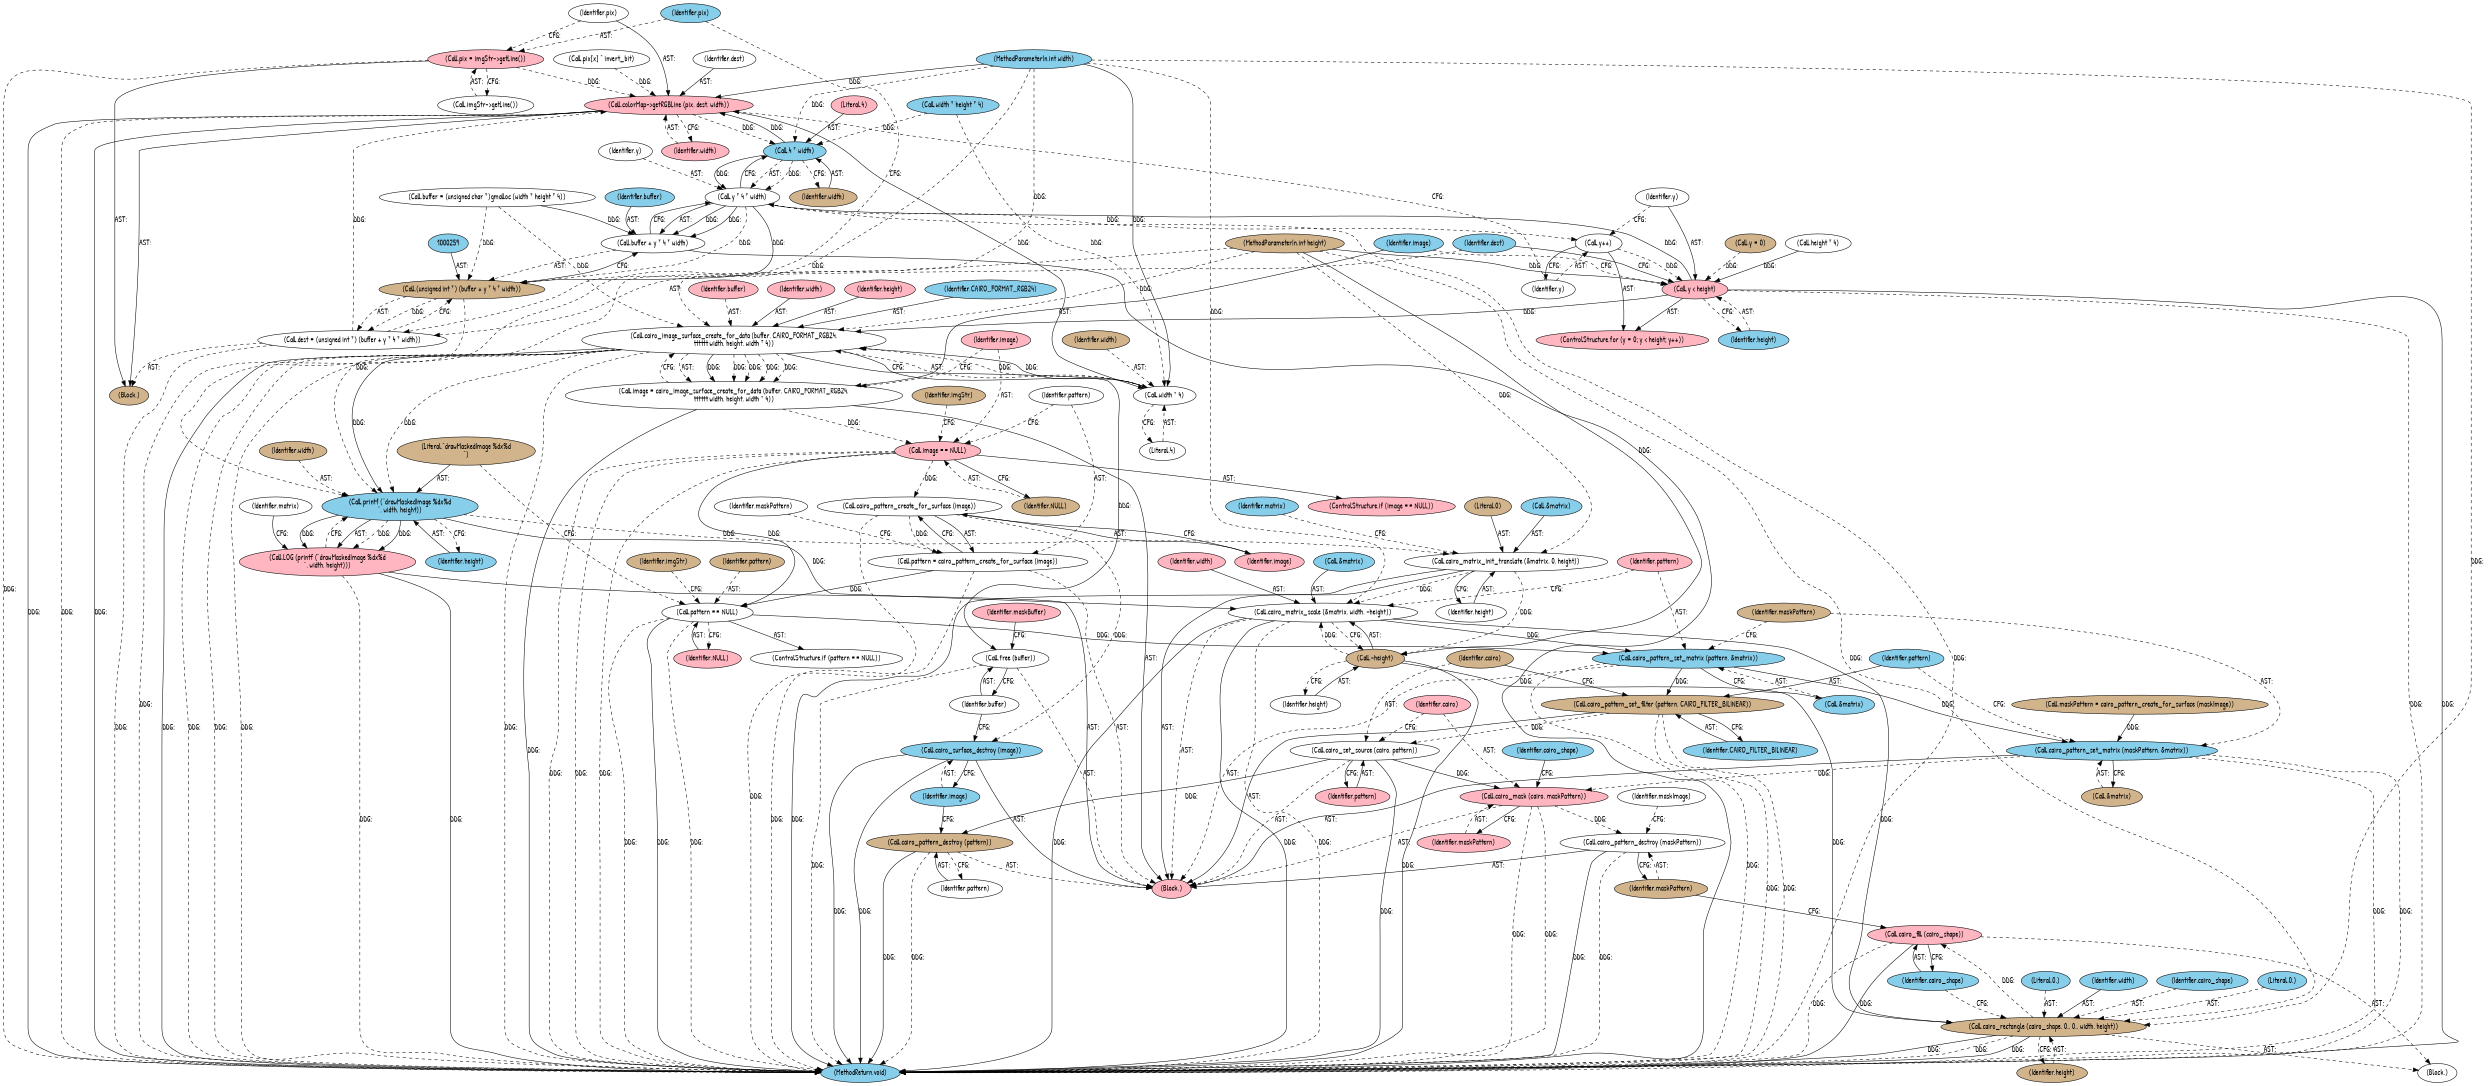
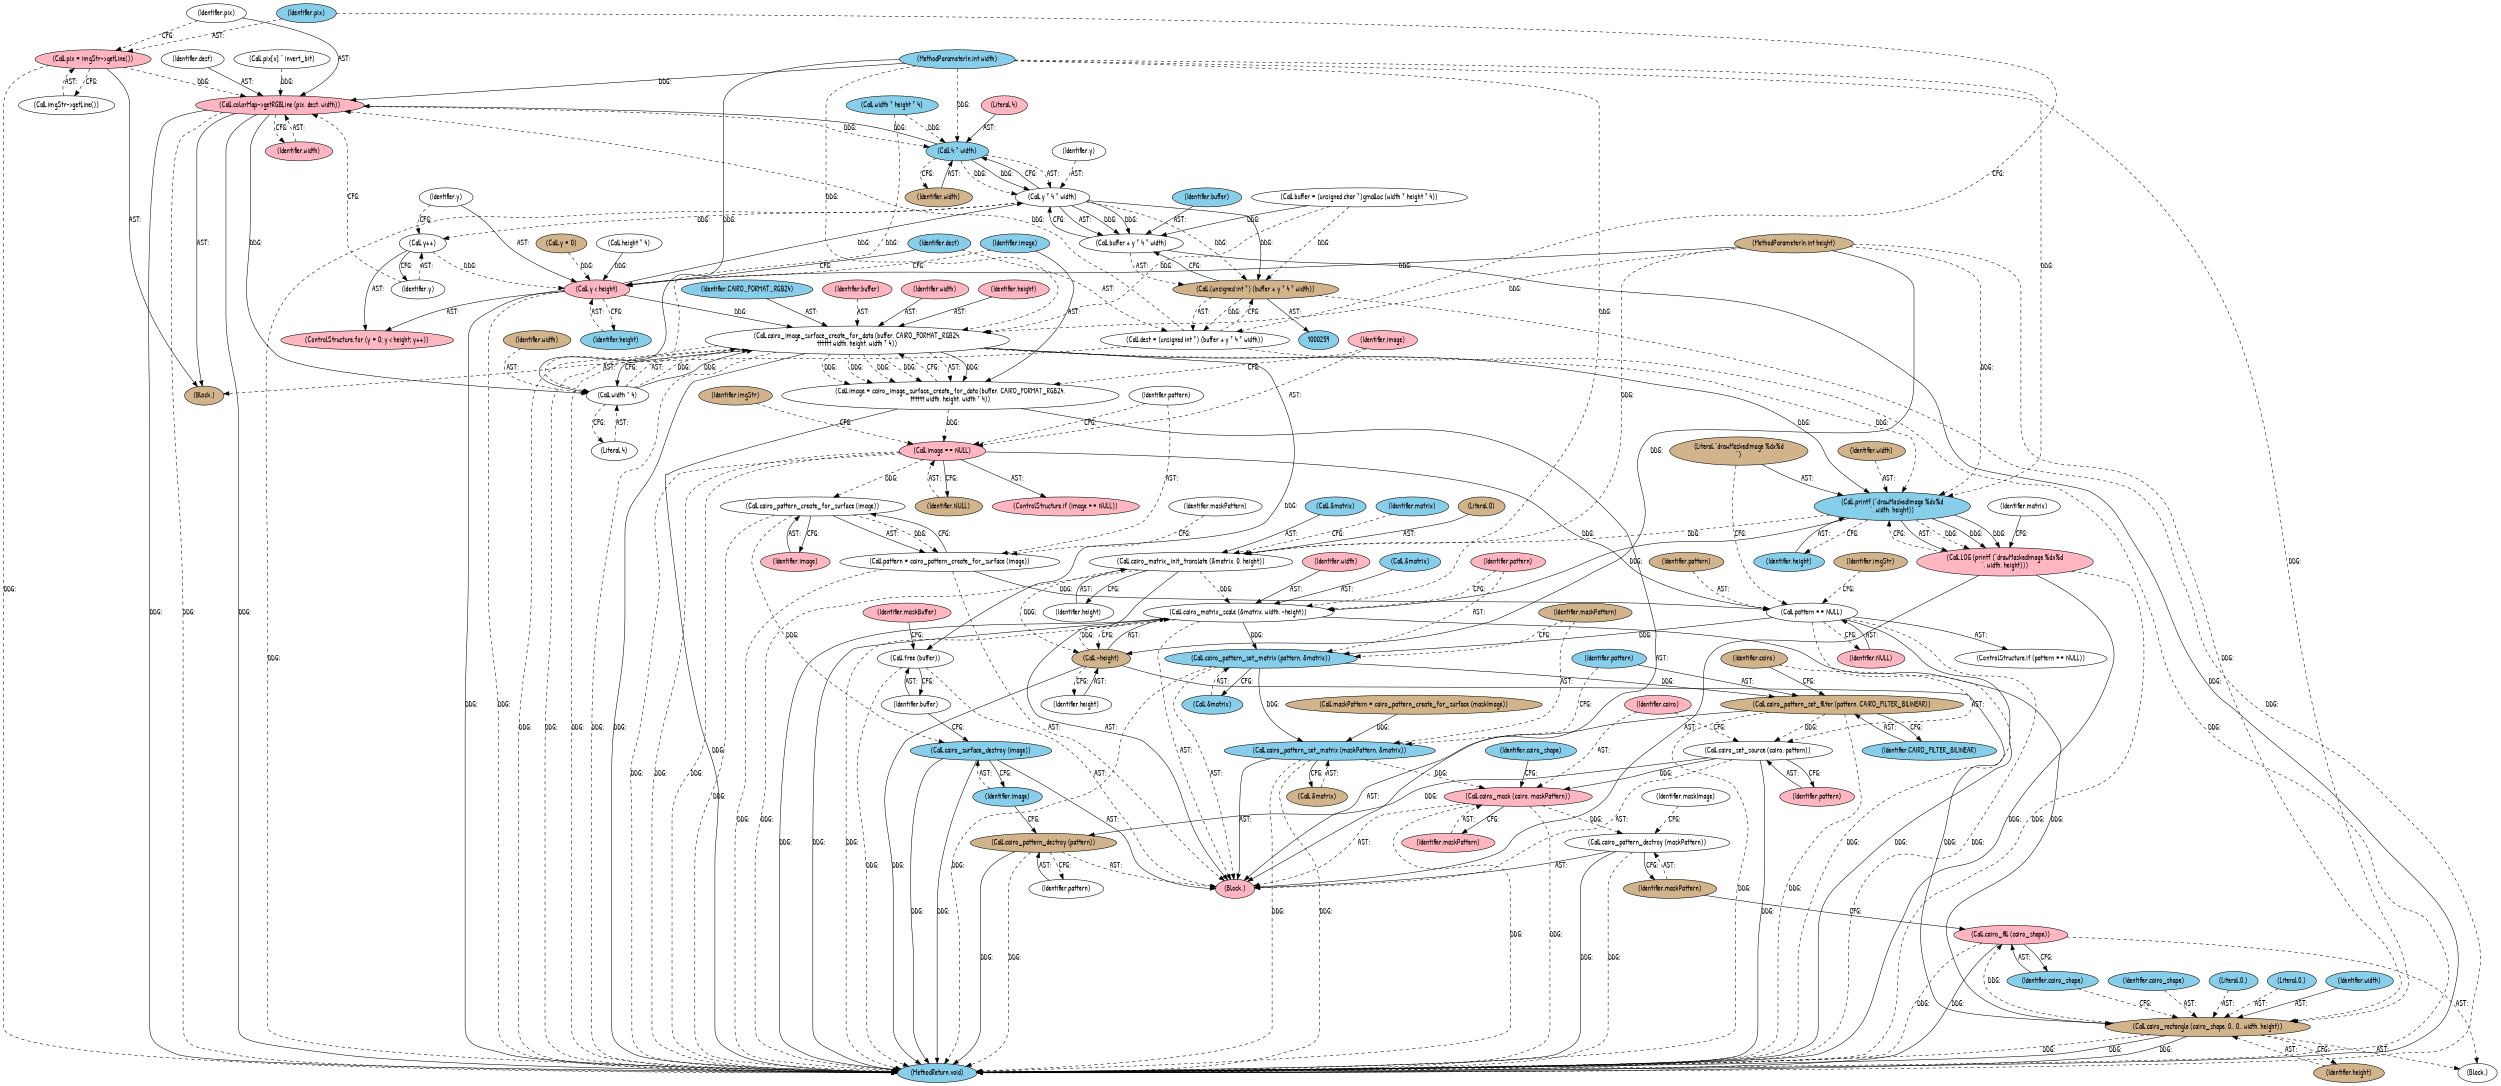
(454, 264) -> (1286, 314)
(946, 659) -> (766, 720)
